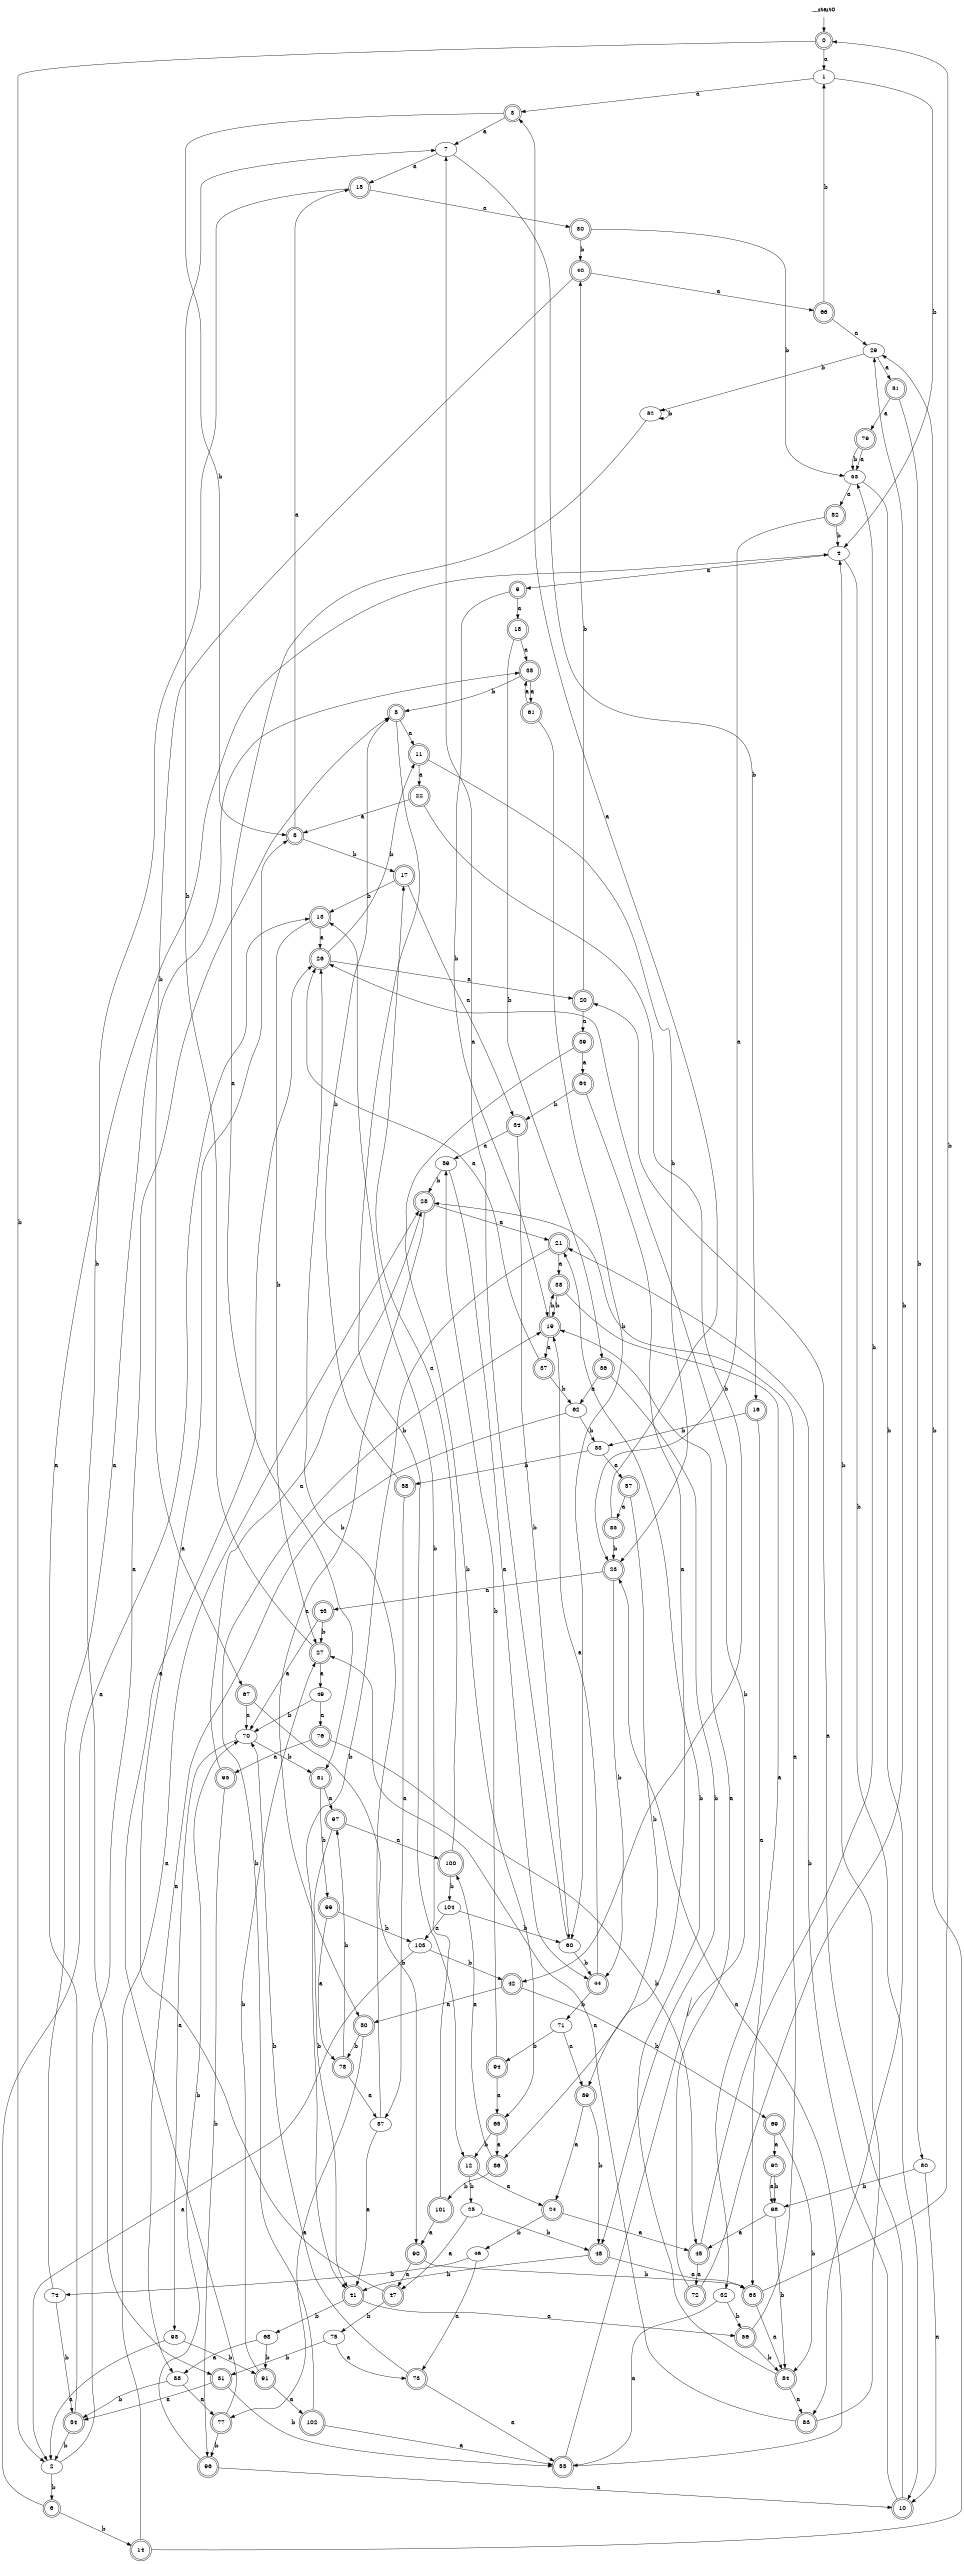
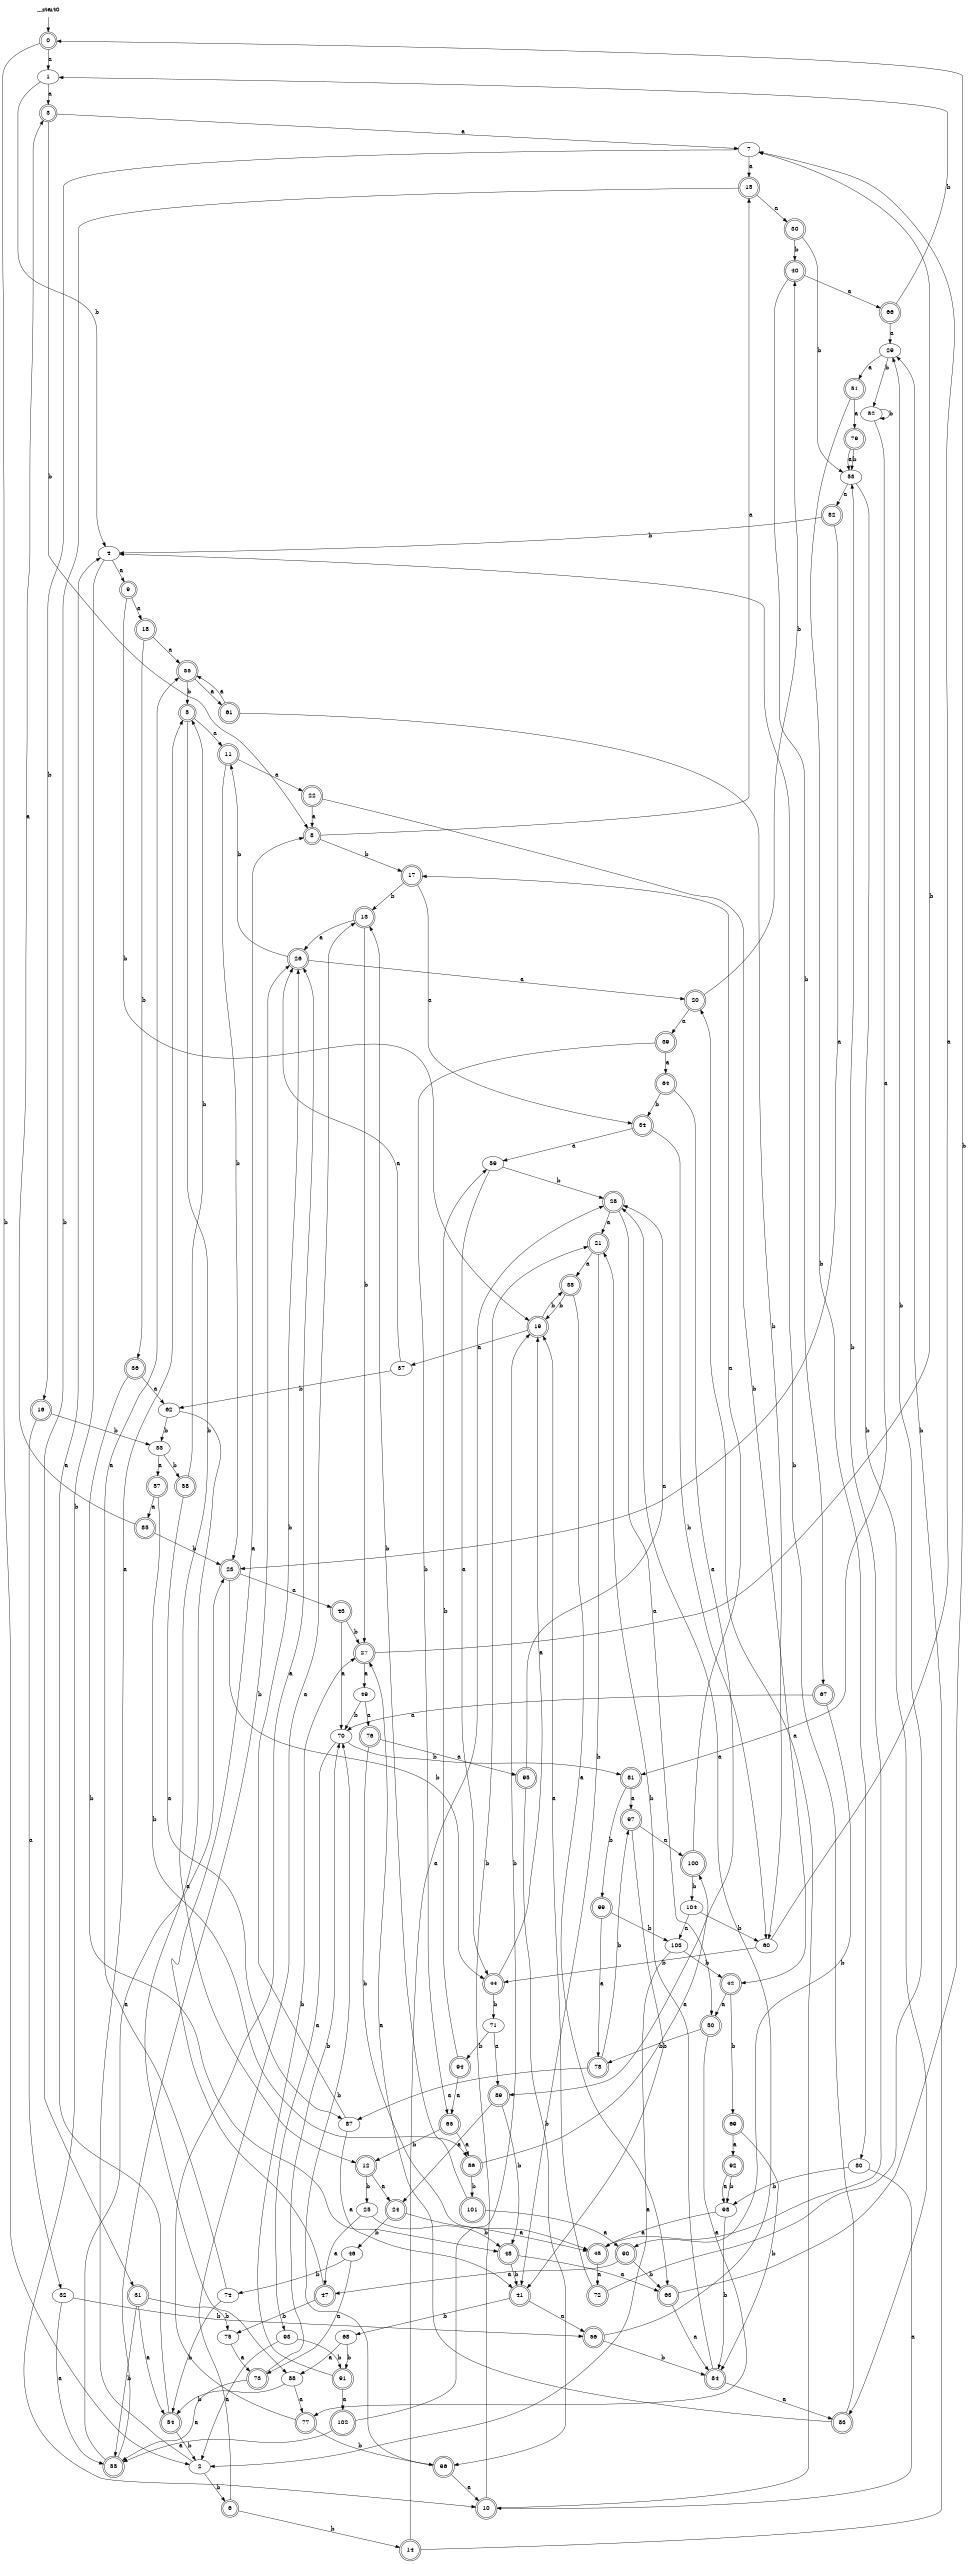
(544, 1369) -> (401, 1369)
(280, 2357) -> (192, 2307)
